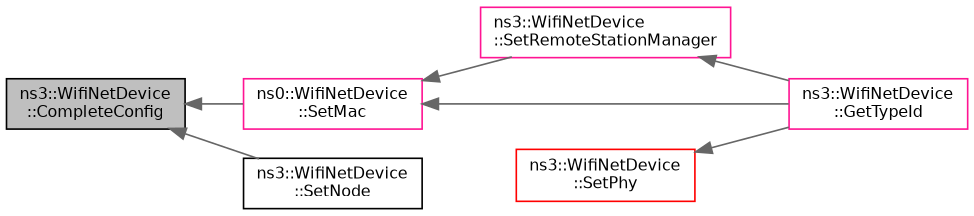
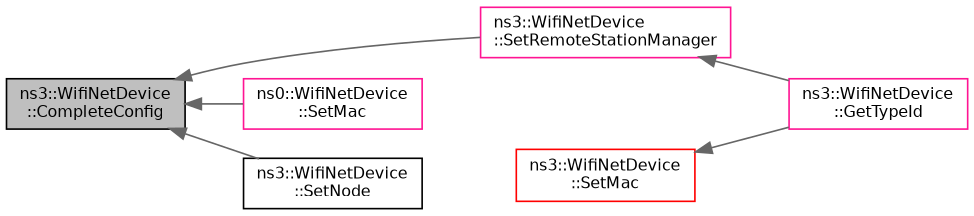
(475, 67) -> (335, 50)
(614, 104) -> none
(606, 175) -> (606, 175)
